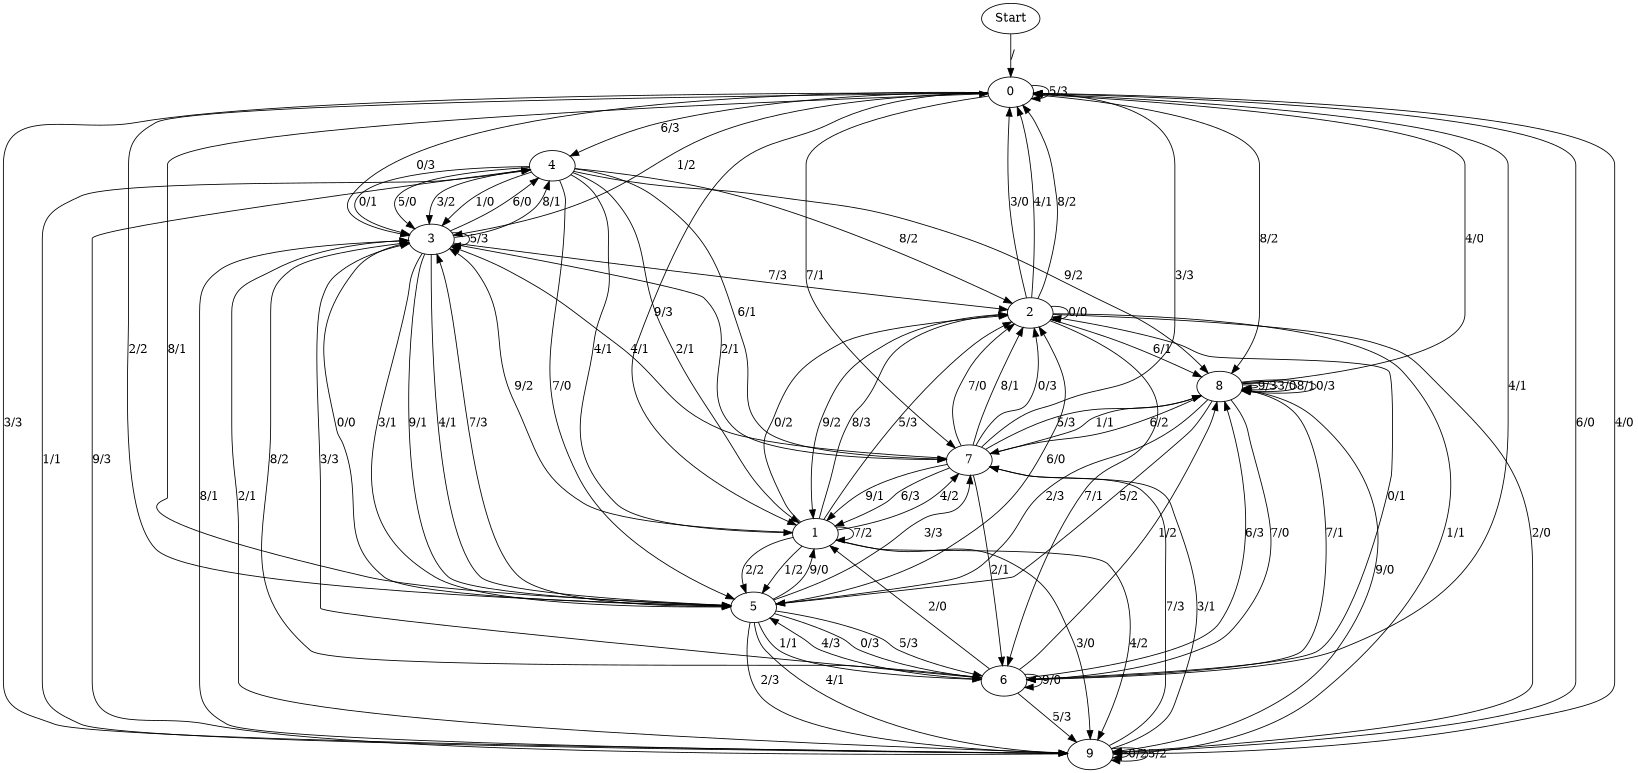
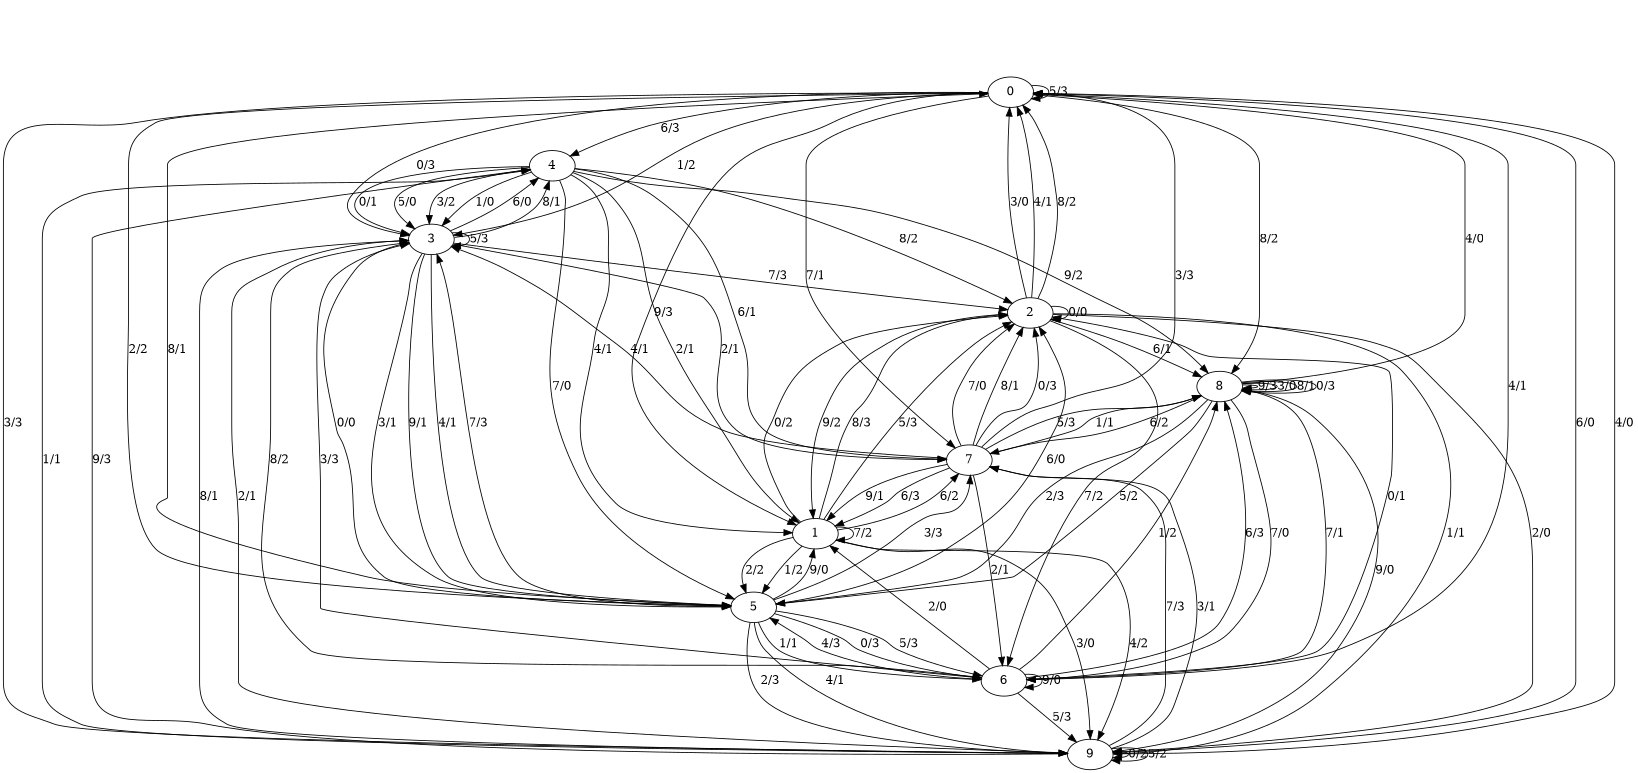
(1011, 19) -> none
(553, 479) -> none
(949, 497) -> (949, 497)
(1094, 497) -> (1094, 497)
